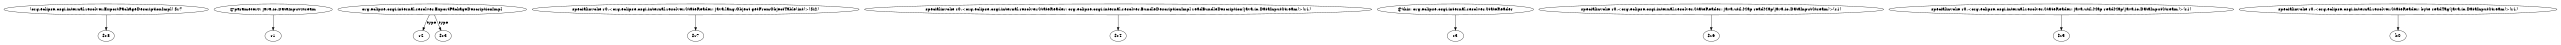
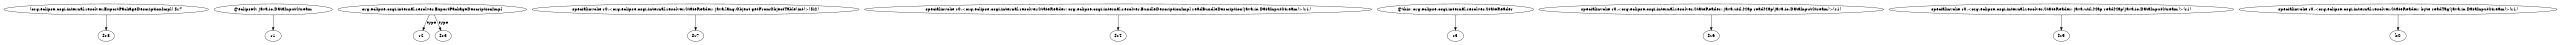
(273, 9) -> (273, 9)
